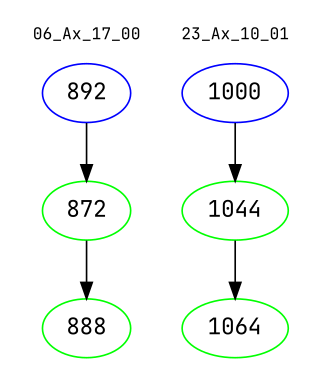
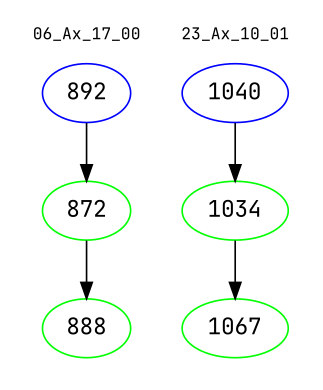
(235, 93) -> (235, 93)
(235, 211) -> (235, 211)
(235, 328) -> (235, 328)
